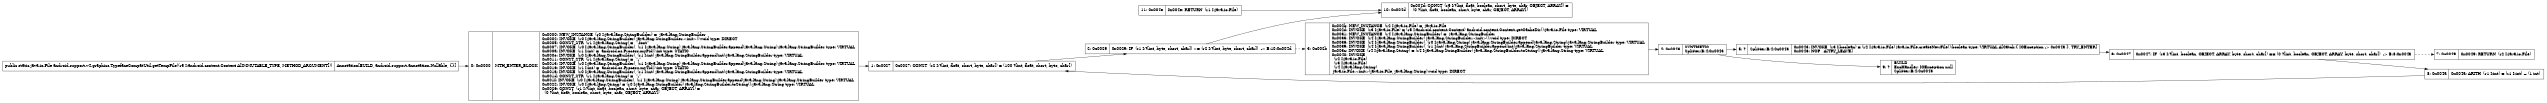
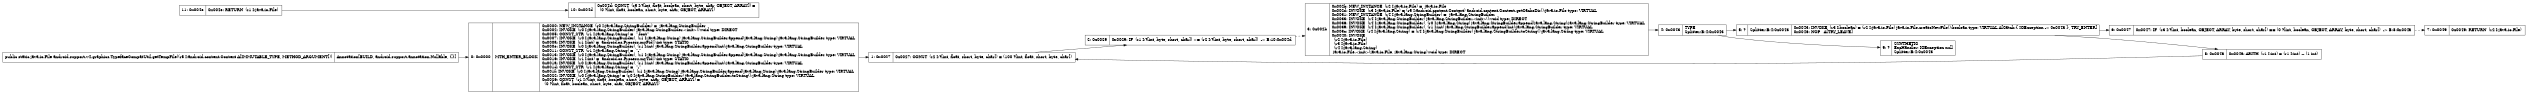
(1291, 23) -> none
(1697, 47) -> (1690, 28)
(1901, 63) -> (1906, 44)
(2372, 64) -> (2135, 41)
